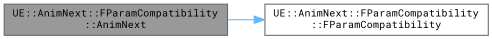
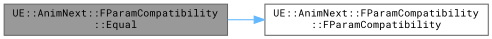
(116, 20) -> (116, 20)
